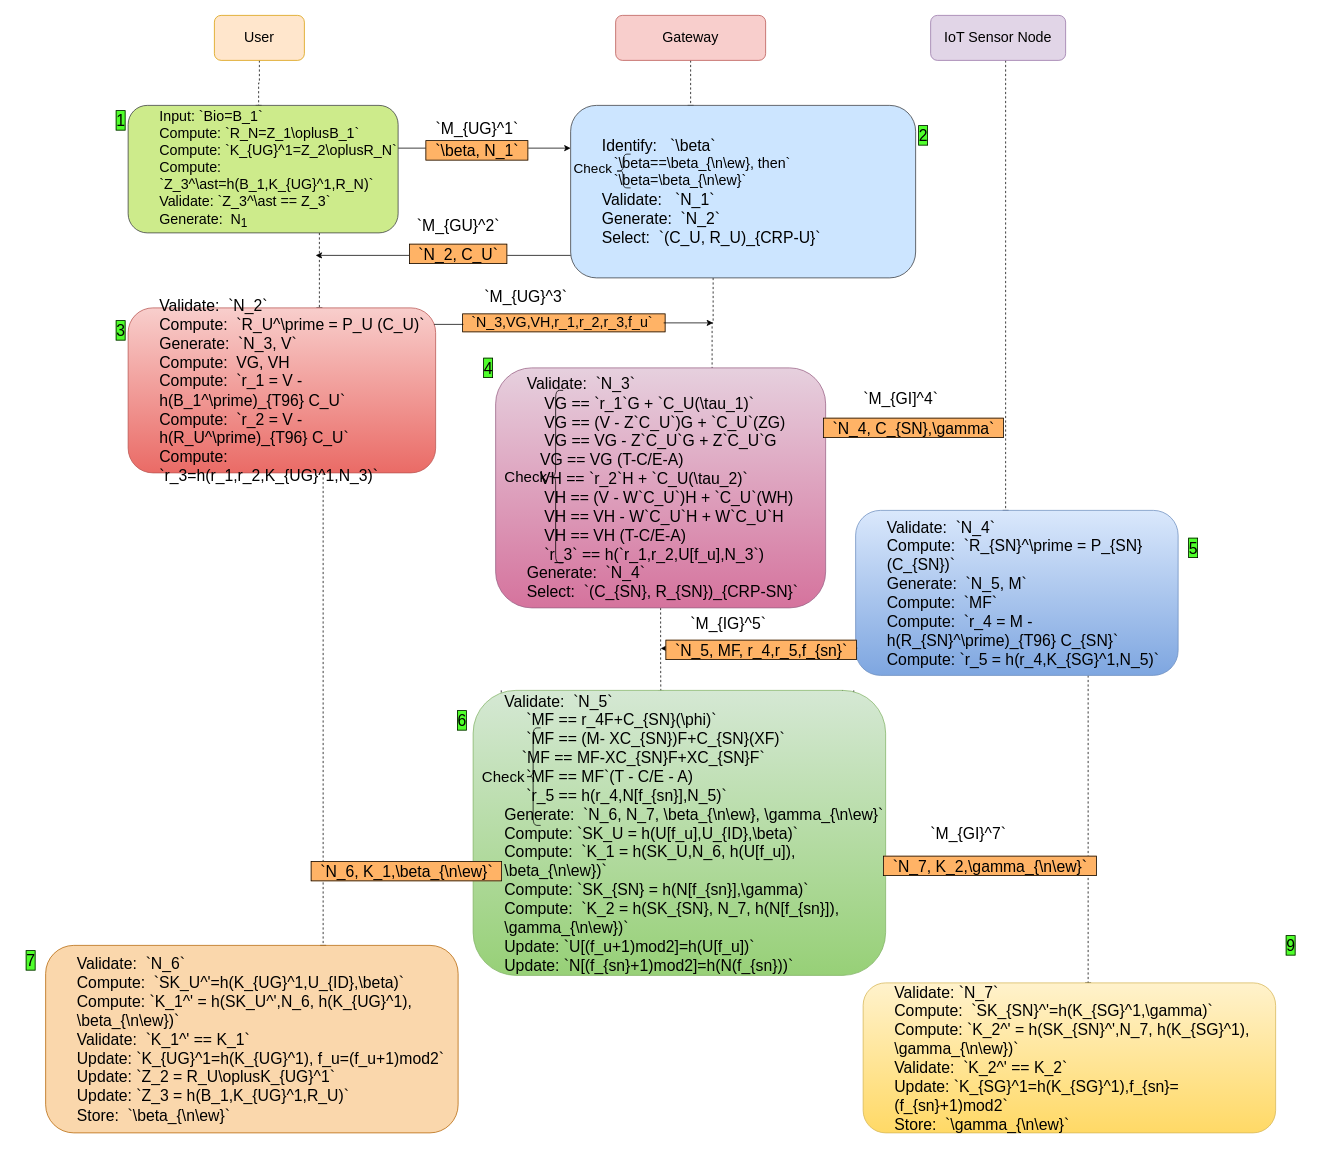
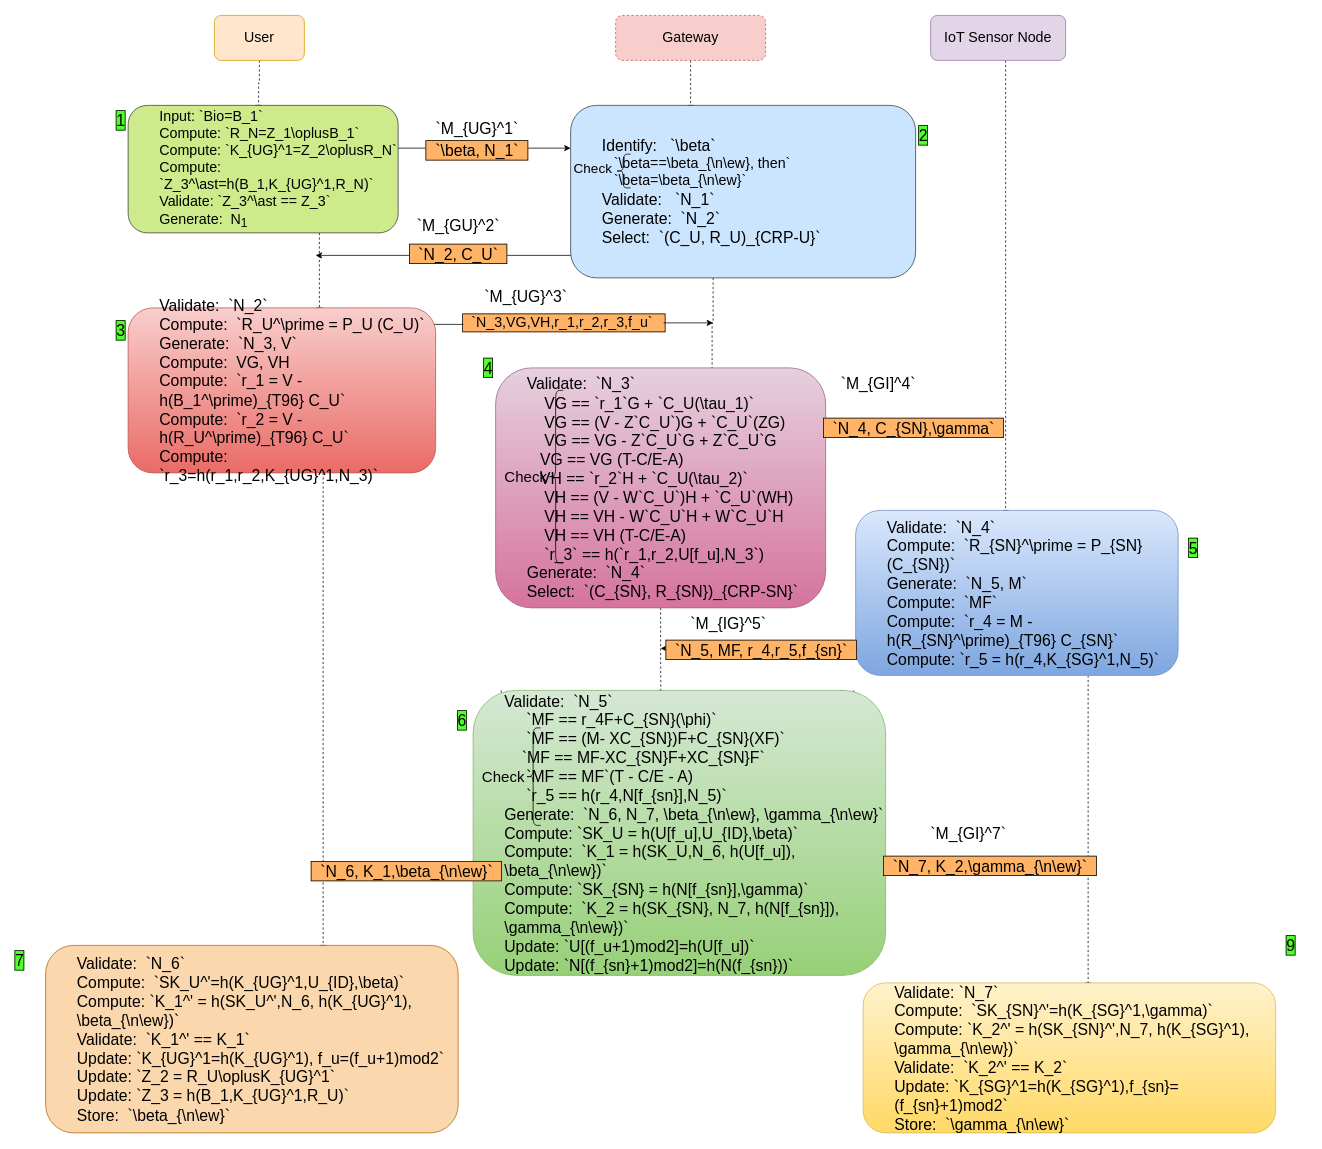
(690, 38) -> (690, 38)
(900, 398) -> (878, 383)
(30, 960) -> (19, 960)
